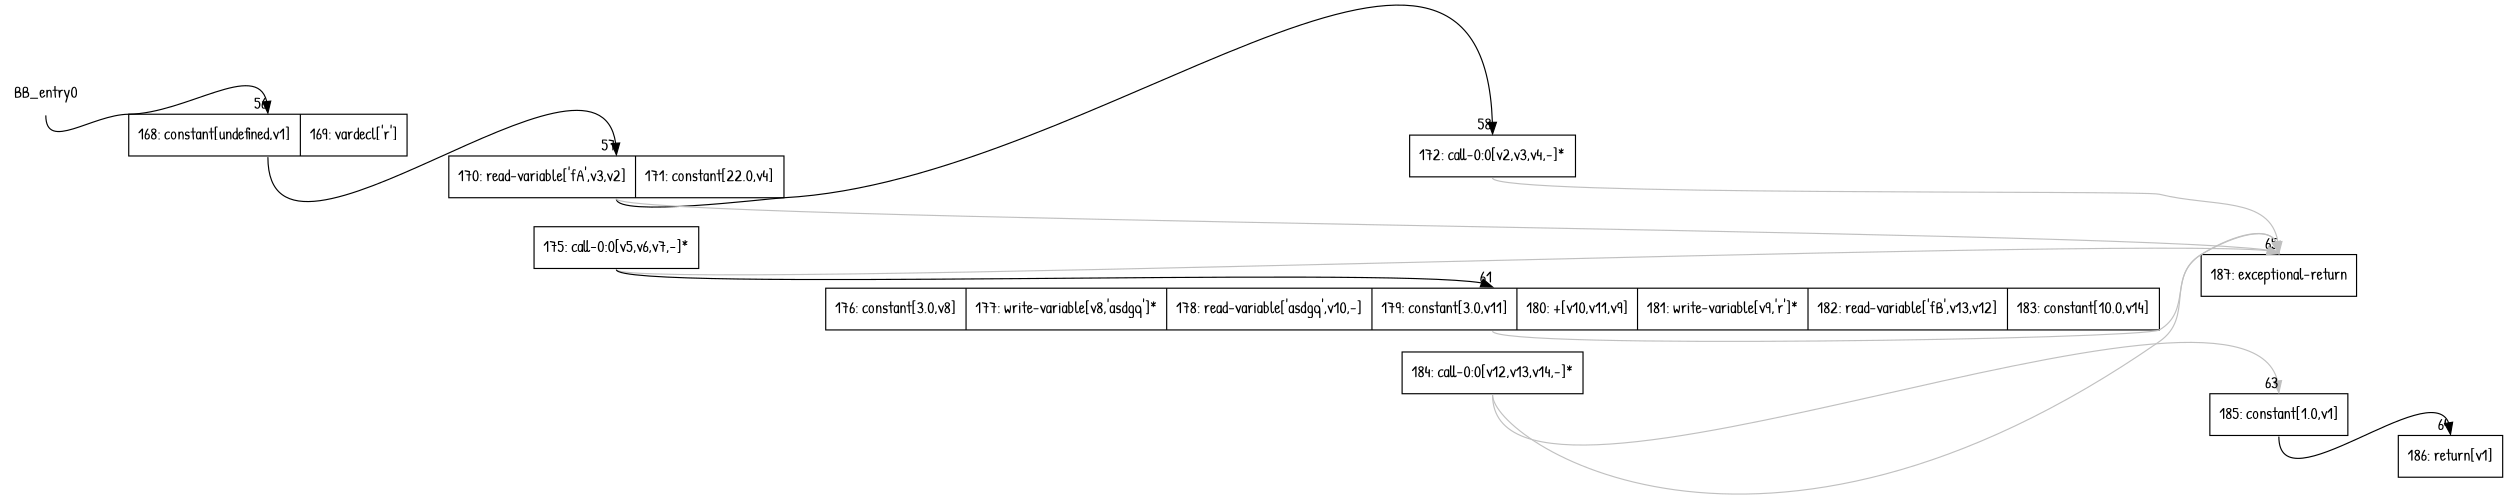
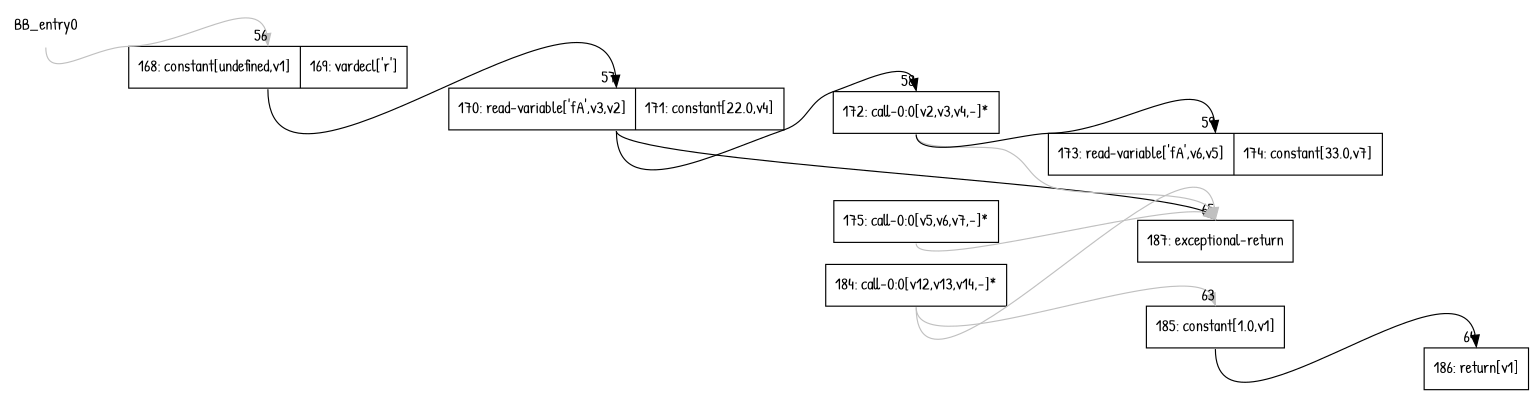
(155, 111) -> (155, 43)
none -> (1215, 154)
(1442, 226) -> (910, 175)
(1493, 309) -> none
